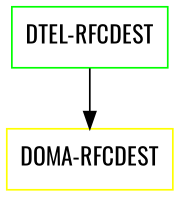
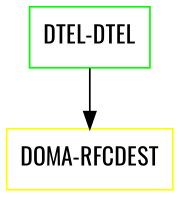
(90, 37) -> (90, 37)
